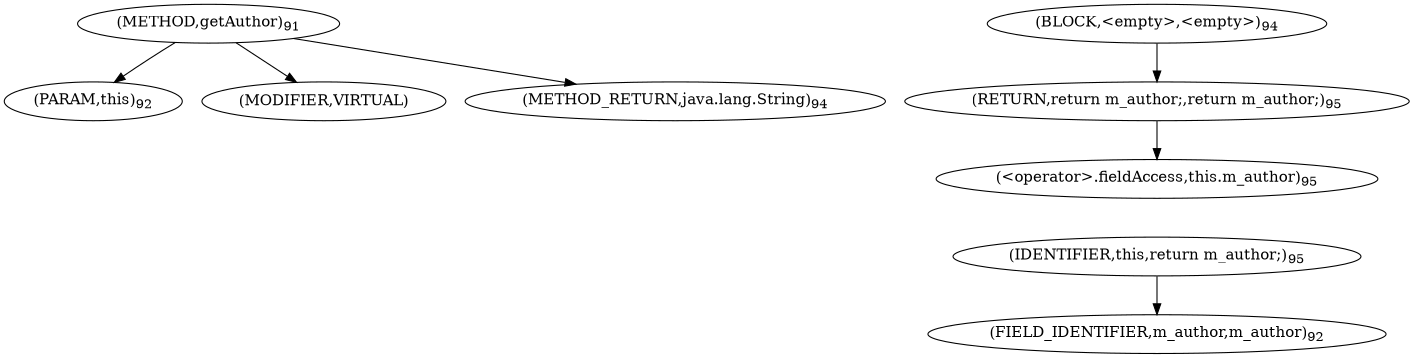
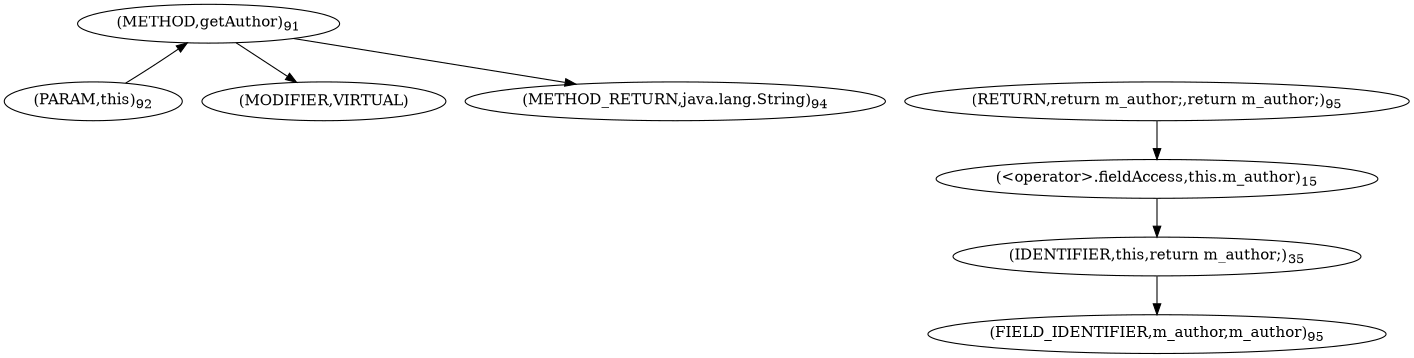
(1157, 24) -> none
(149, 59) -> (152, 66)
(1310, 177) -> (1310, 177)
none -> (1157, 212)
(1297, 255) -> (1297, 255)
(1316, 332) -> (1316, 332)
